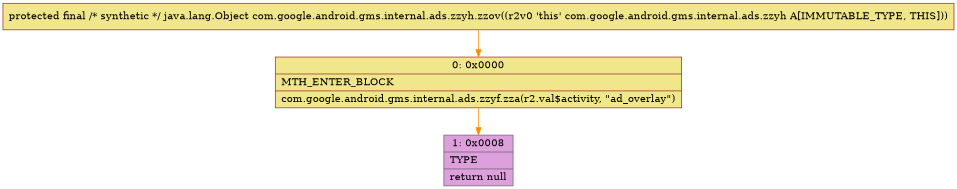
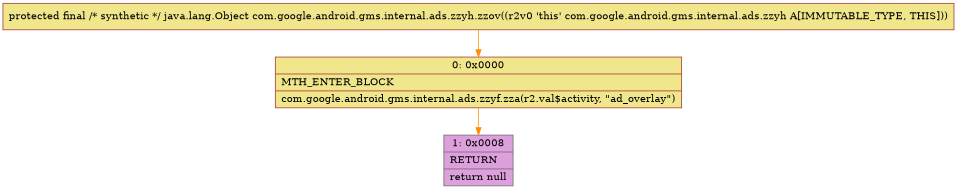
(464, 160) -> (474, 160)
